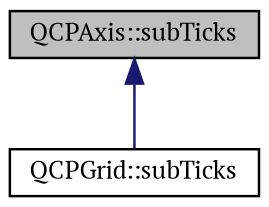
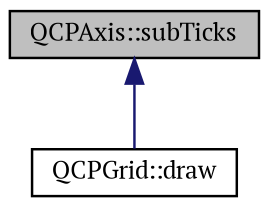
(134, 173) -> (134, 173)
